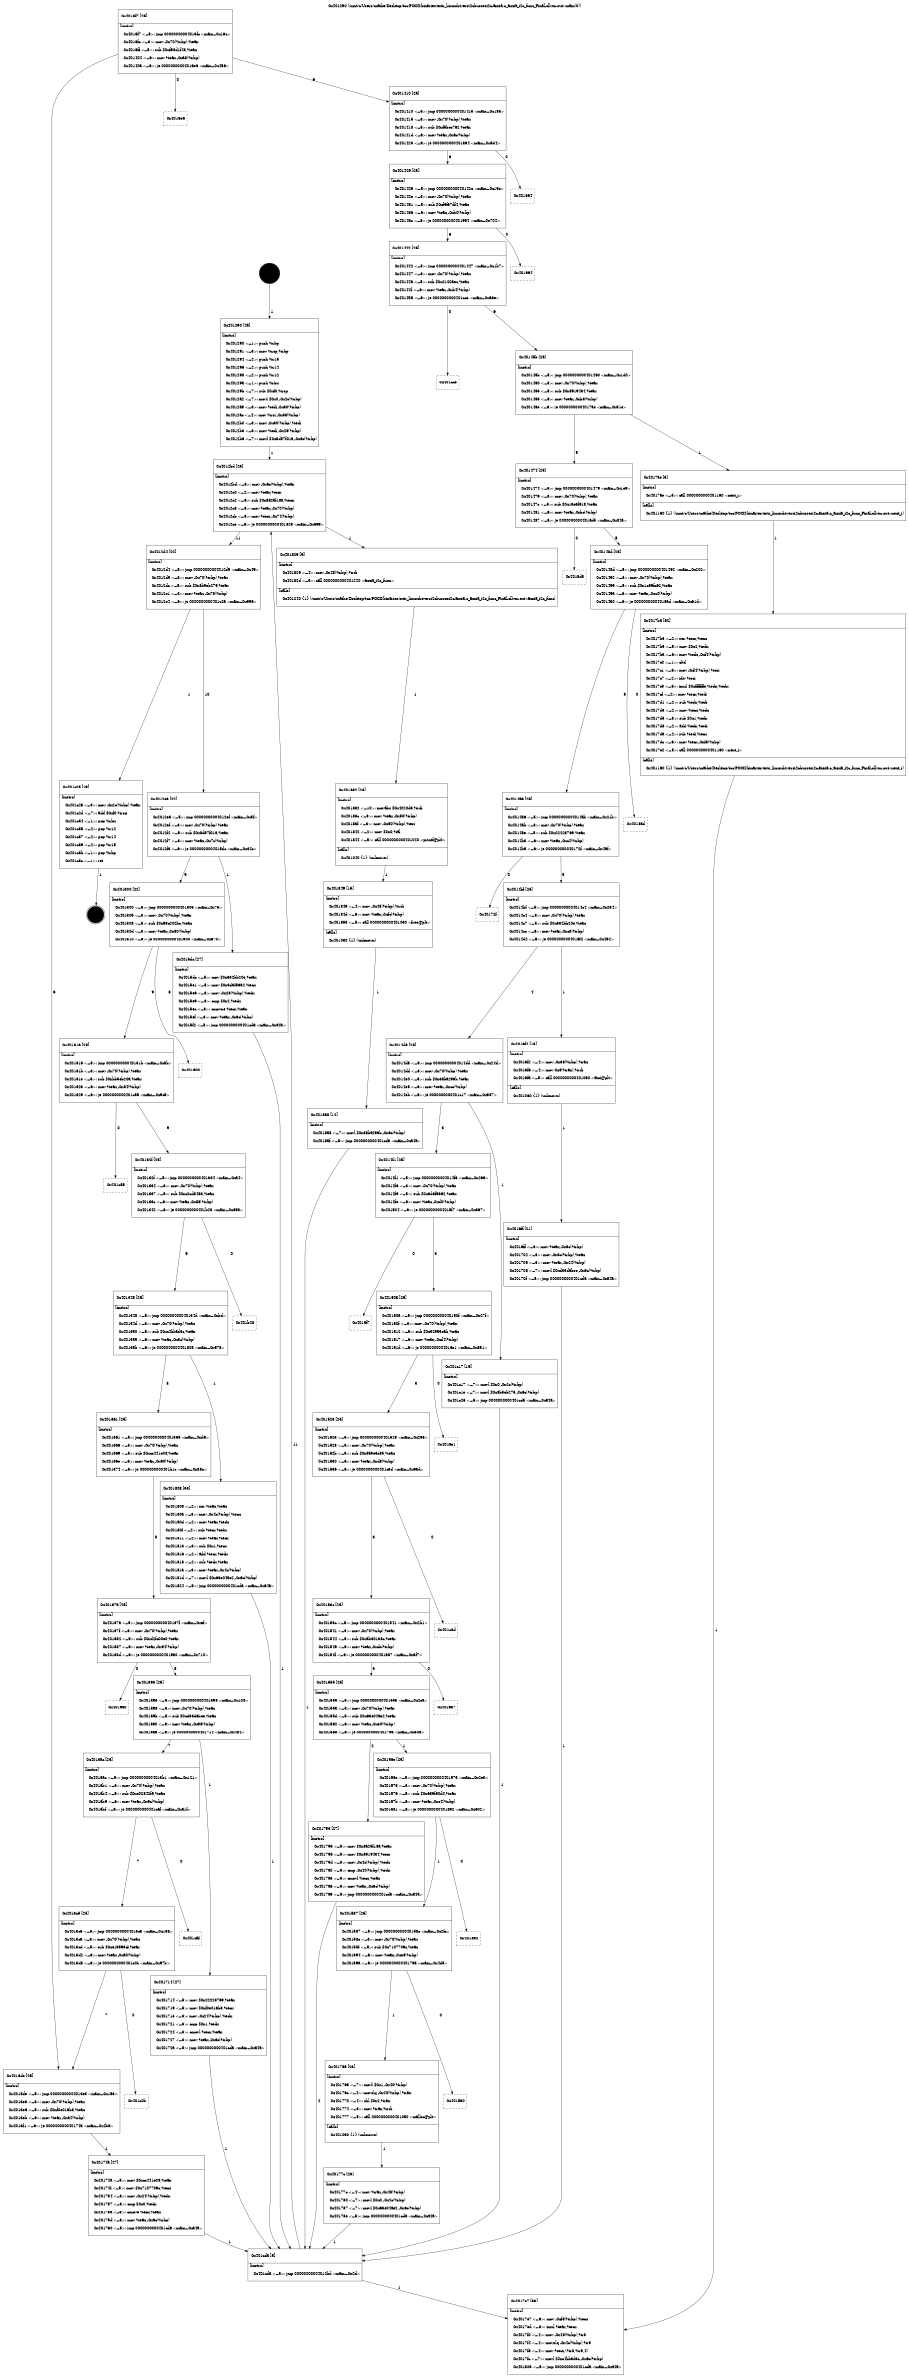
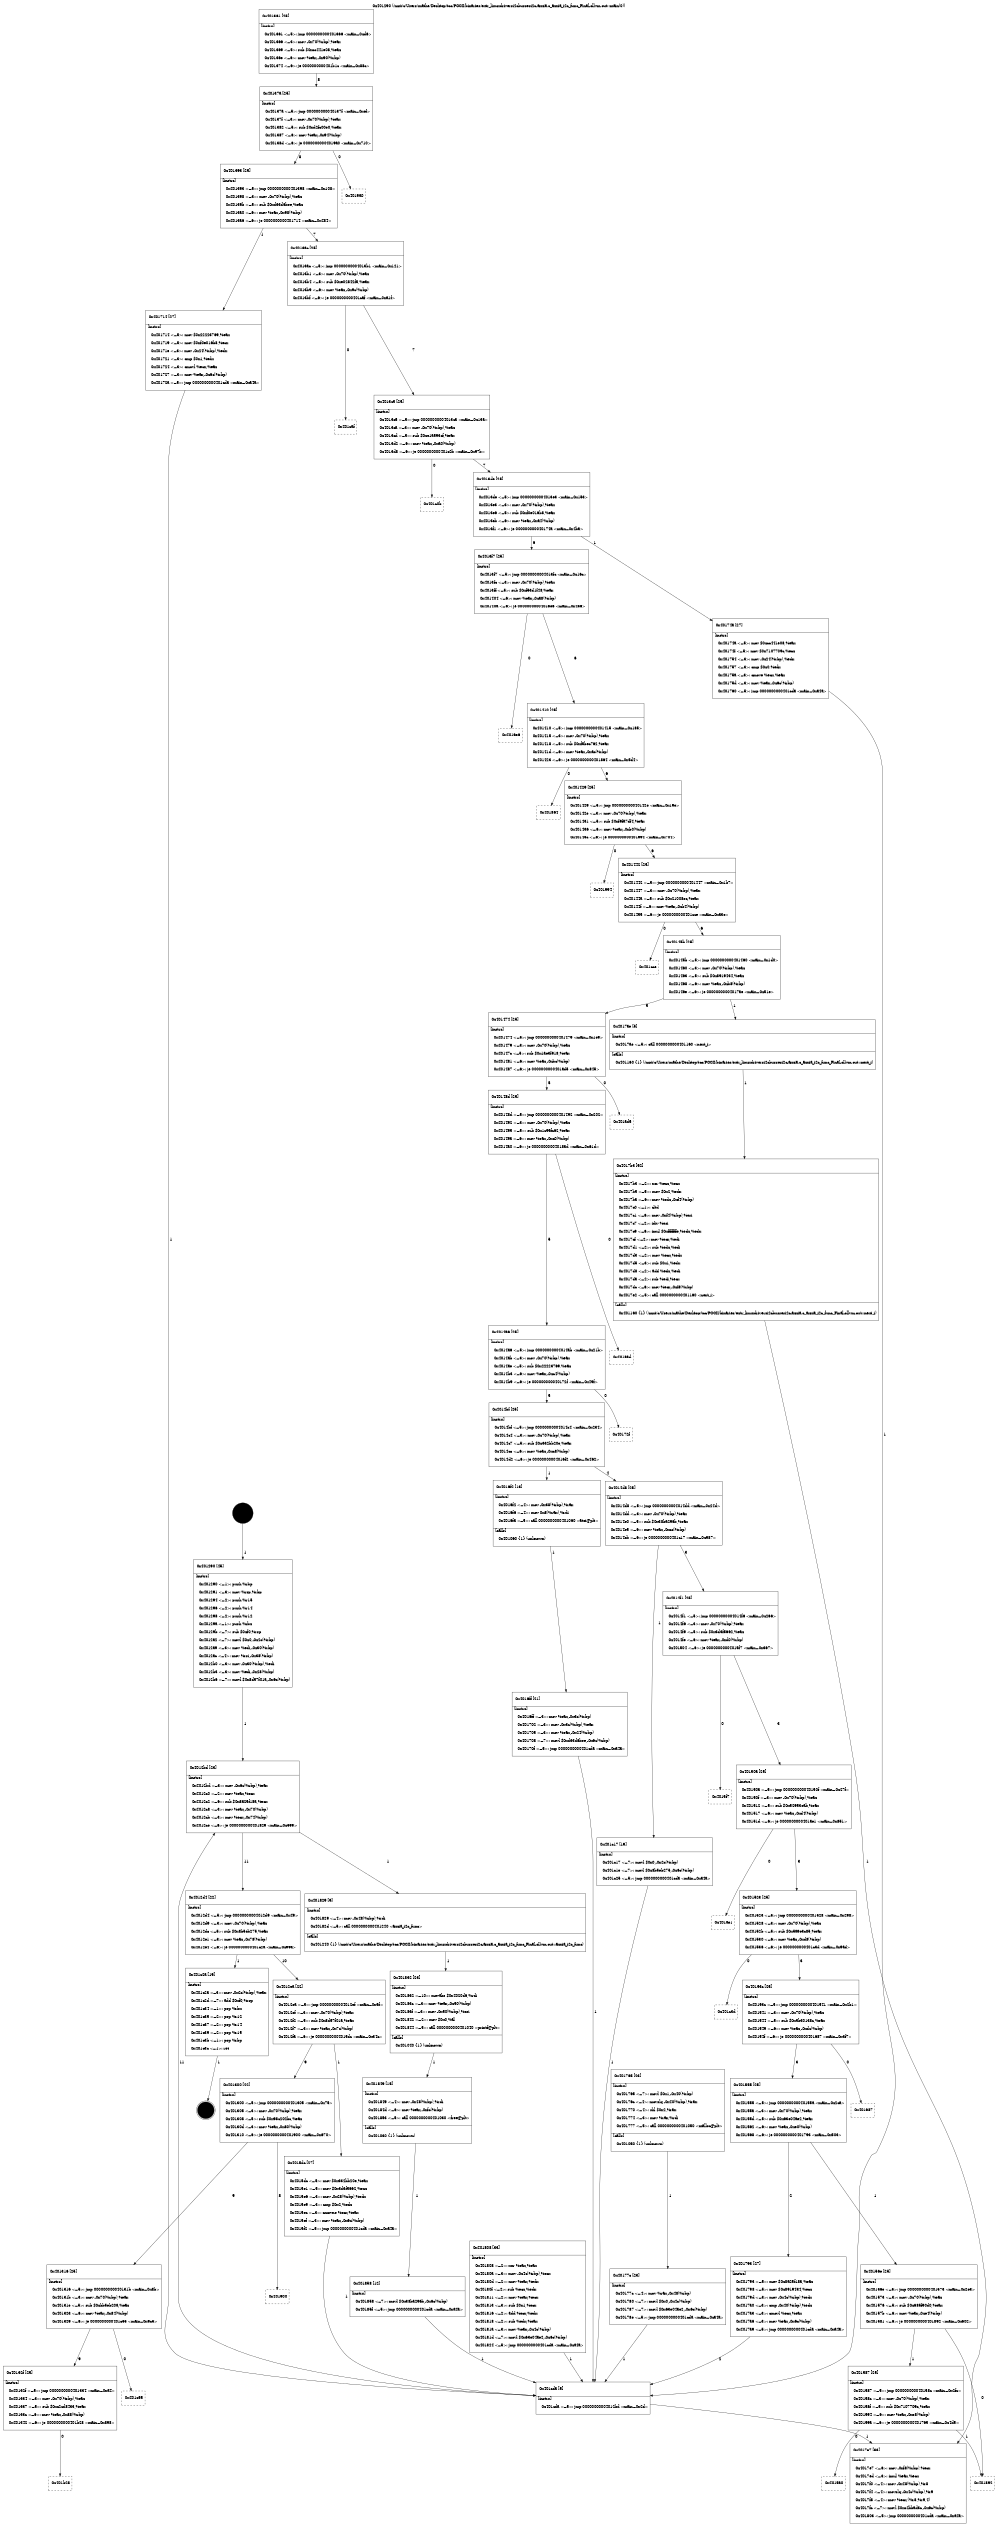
(52, 1043) -> (532, 542)
(171, 1323) -> none
(388, 2014) -> (972, 2450)
